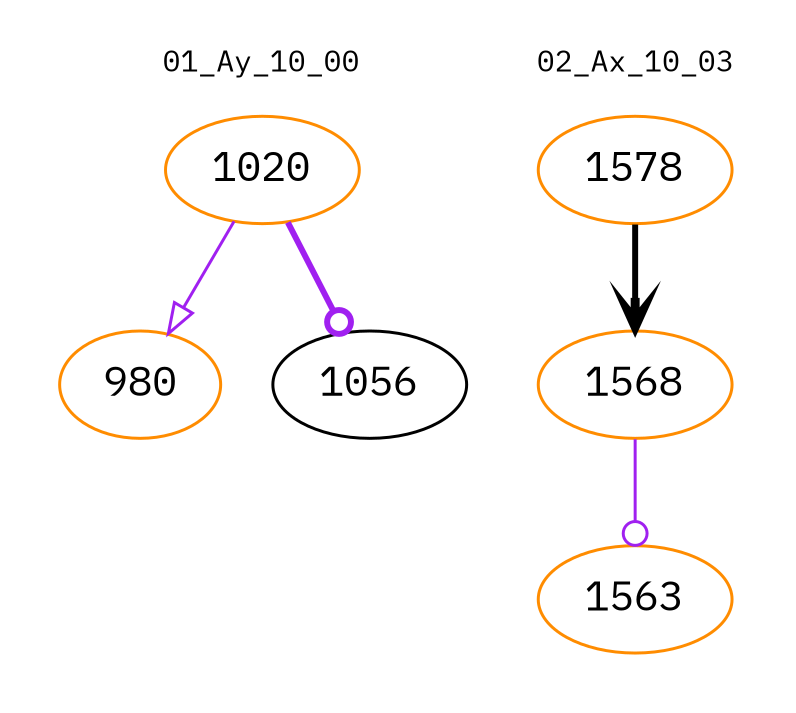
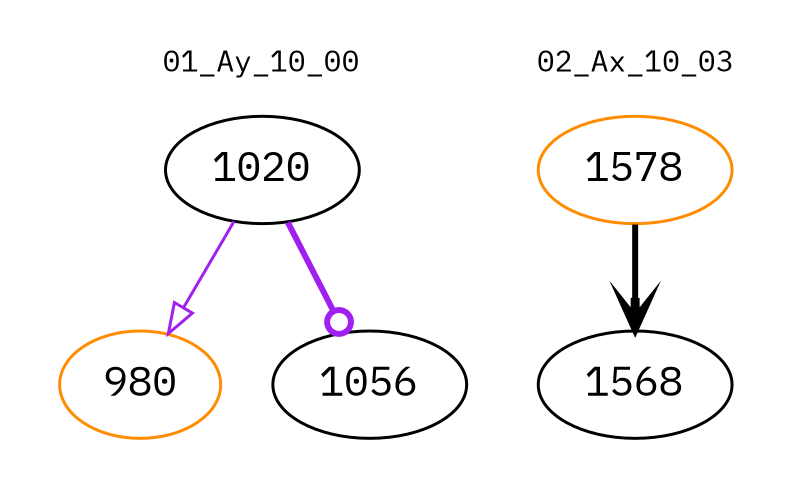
(262, 170) -> (262, 170)
(635, 385) -> (635, 385)
(635, 599) -> none
